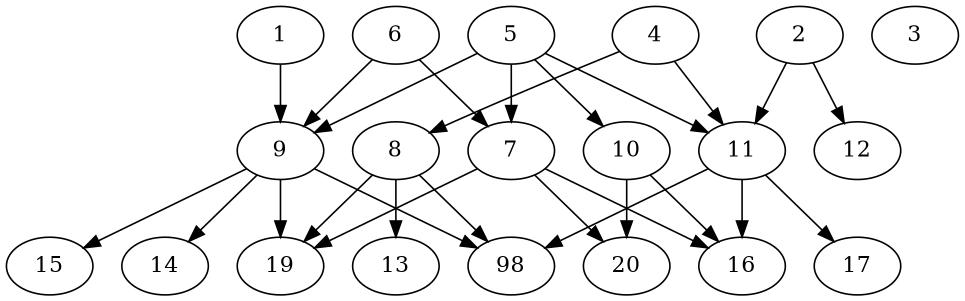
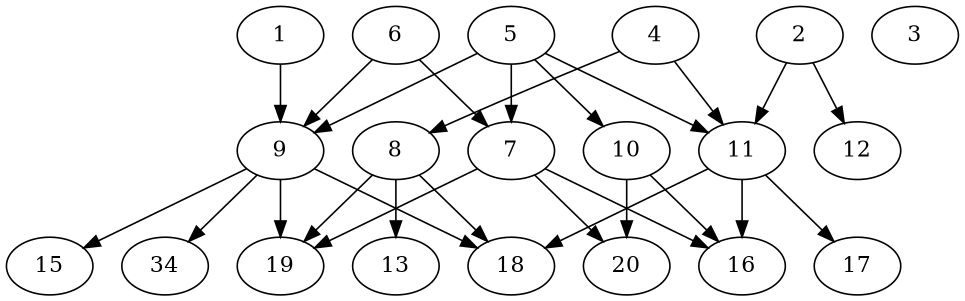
(165, 266) -> (165, 266)
(511, 266) -> (511, 266)
